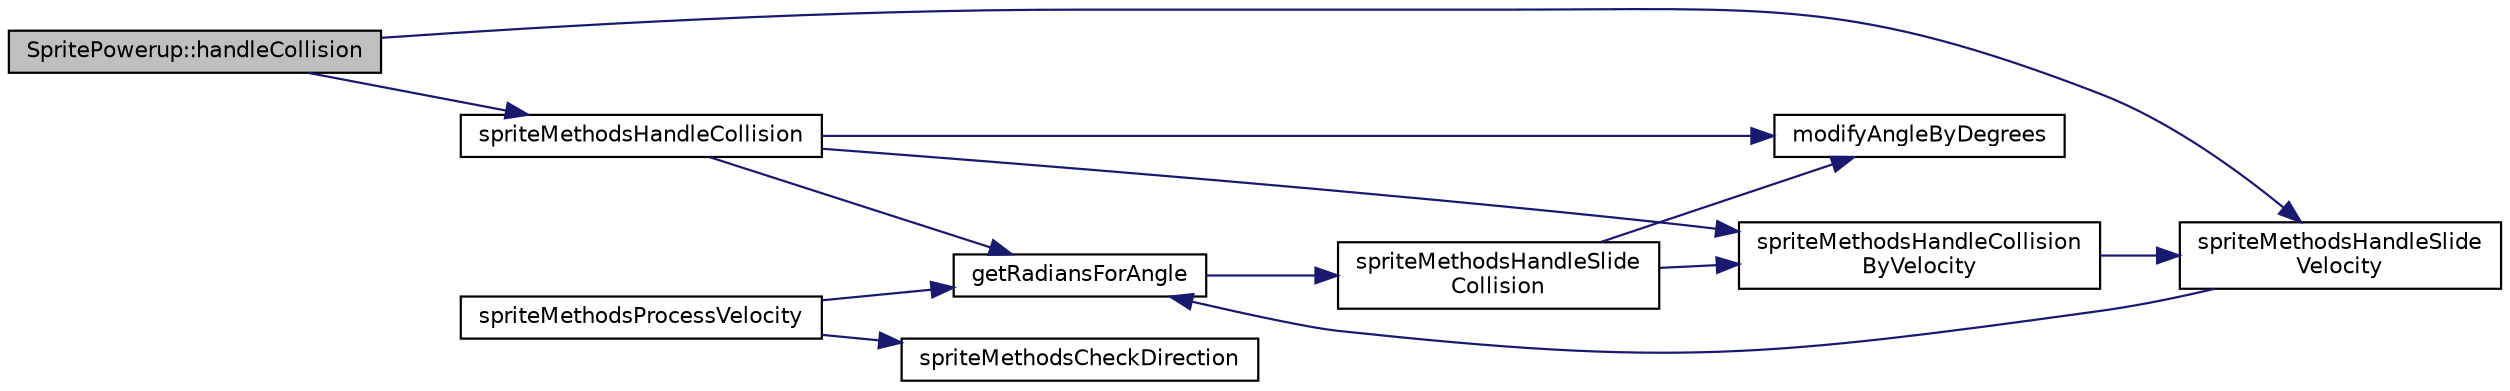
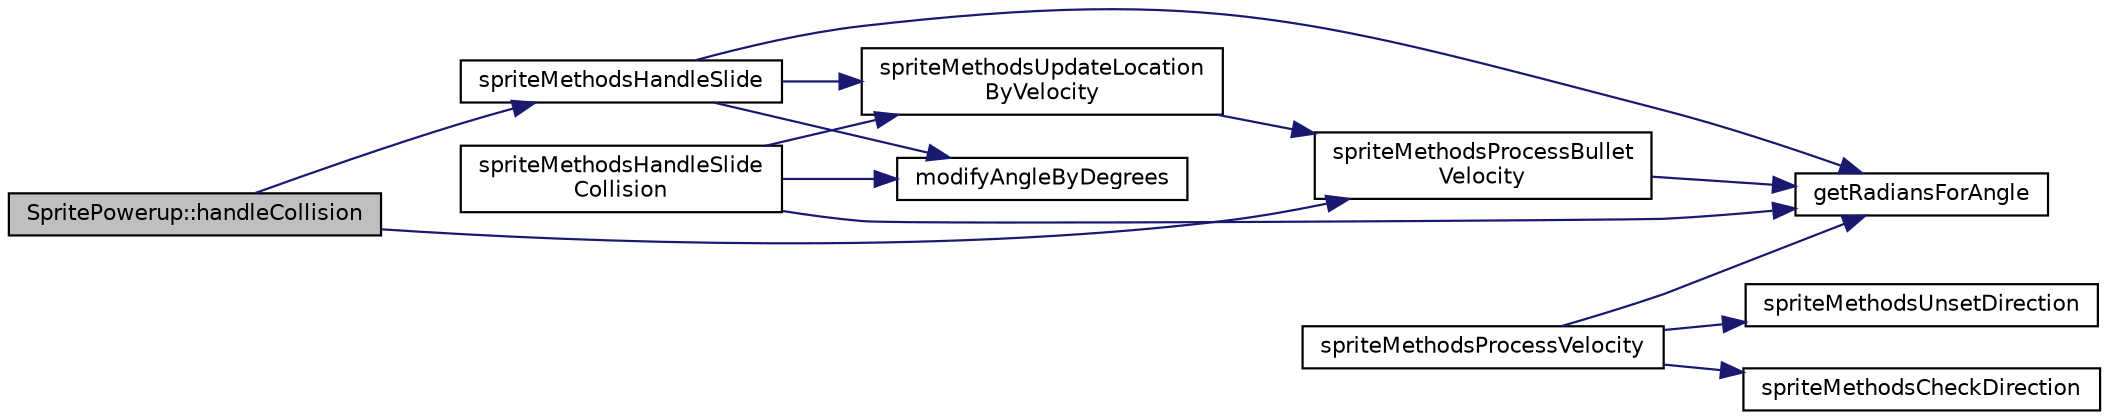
(641, 136) -> (621, 81)
(1920, 256) -> (1042, 81)
(2340, 256) -> (1483, 166)
(1261, 275) -> (1327, 222)
none -> (1922, 305)
